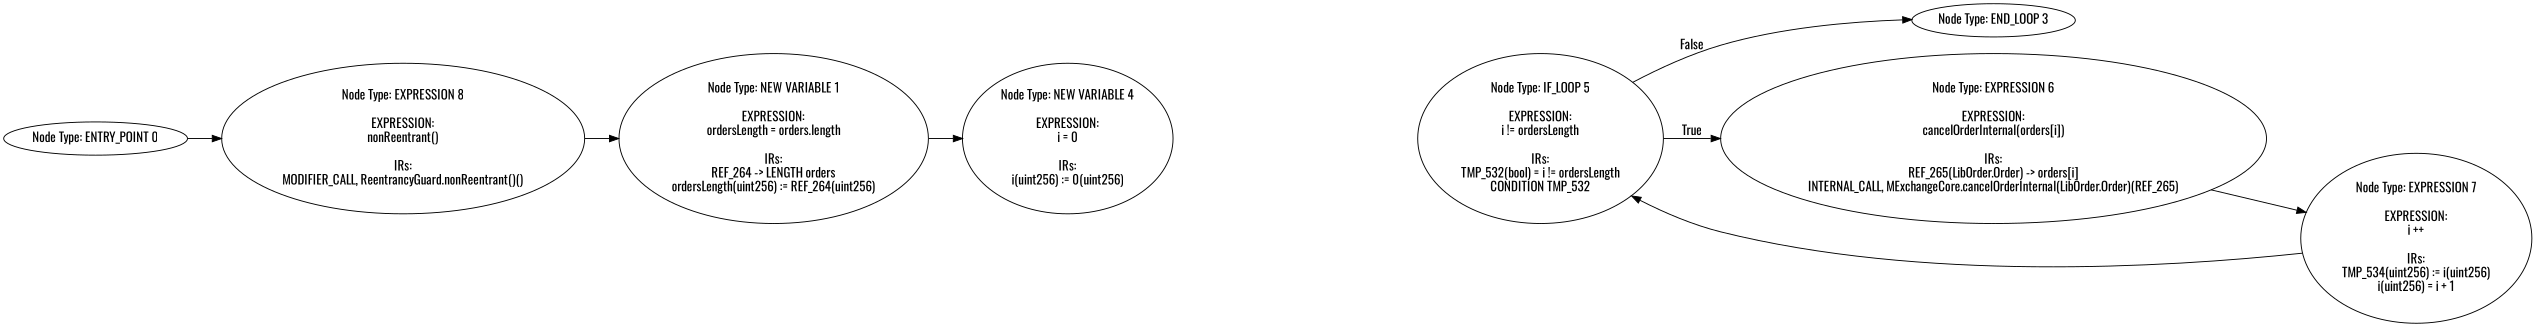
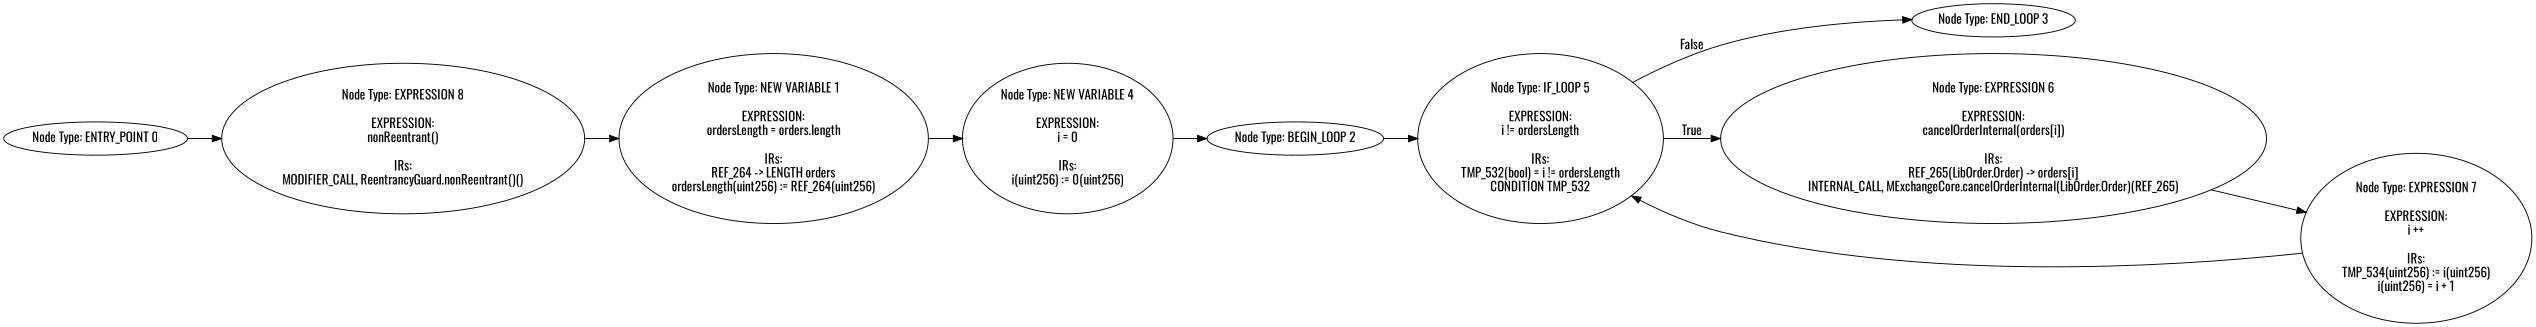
none -> (1295, 139)
